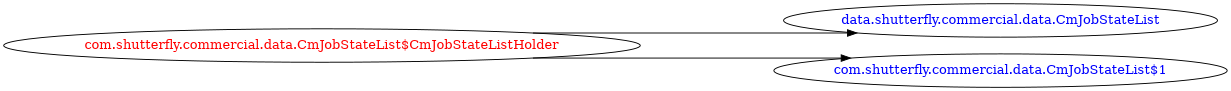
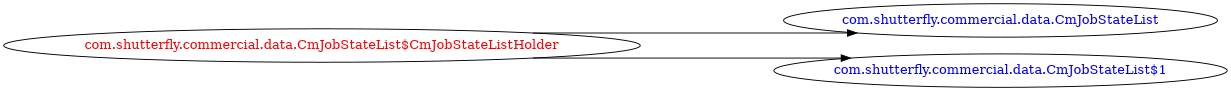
(1001, 20) -> (1001, 20)
